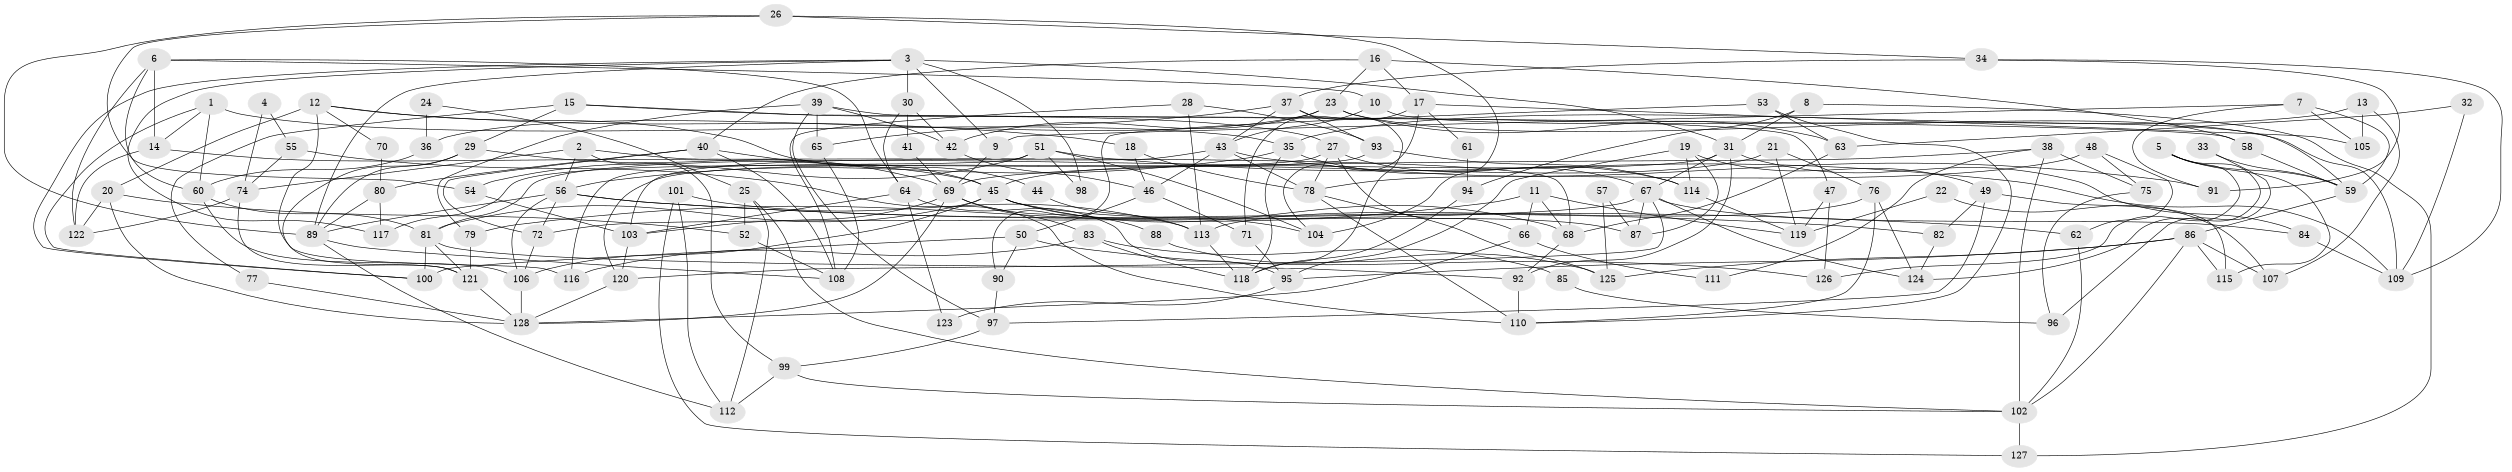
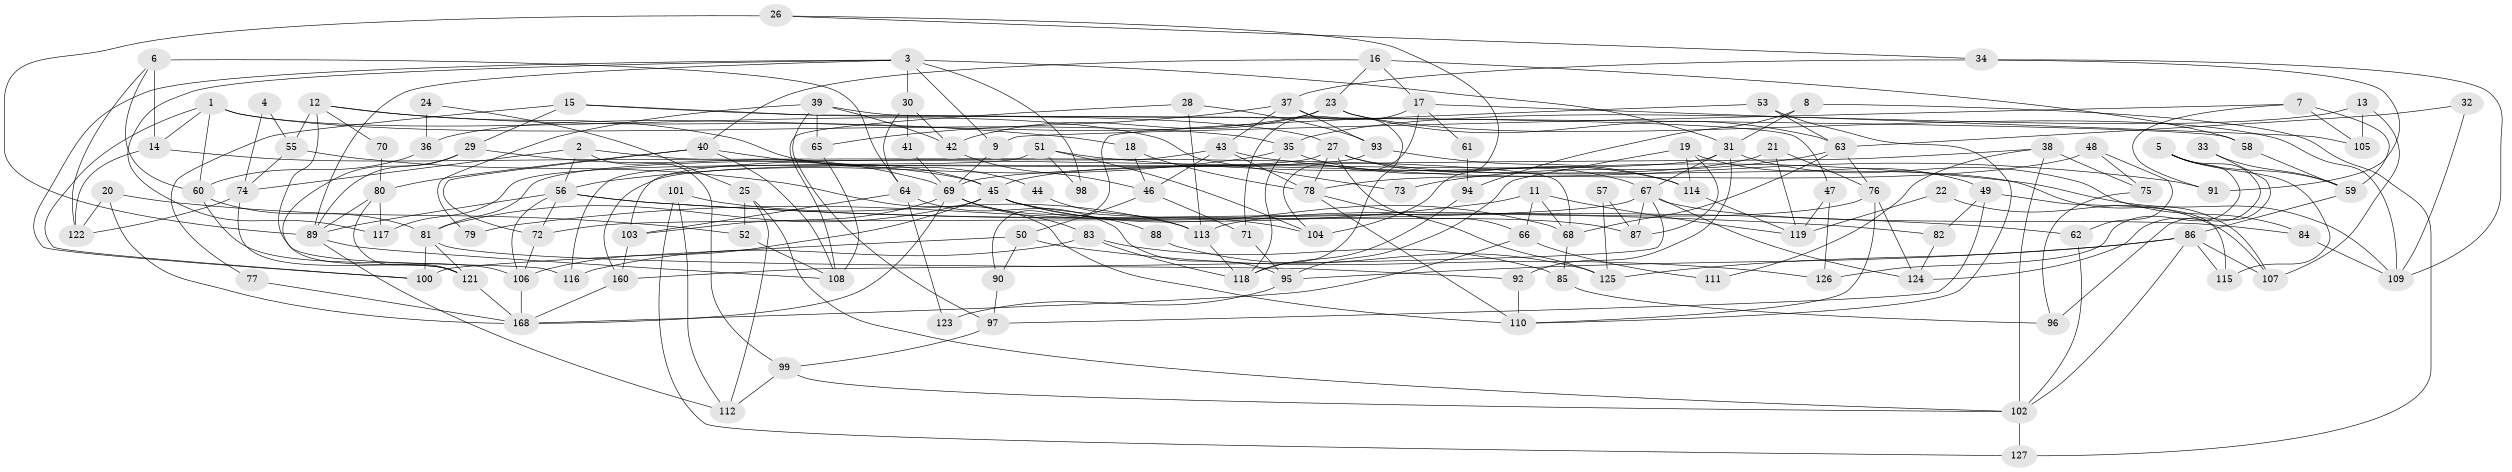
(1375, 104) -> none
(209, 144) -> (303, 126)
none -> (1857, 170)
none -> (1748, 172)
(470, 192) -> none
none -> (1400, 192)
(1550, 252) -> (1566, 258)
(470, 260) -> (366, 255)
(620, 280) -> (620, 280)
(521, 324) -> (521, 324)
